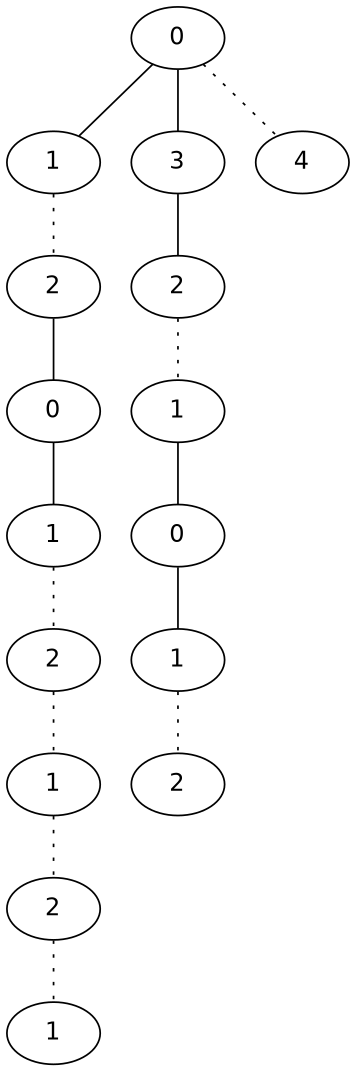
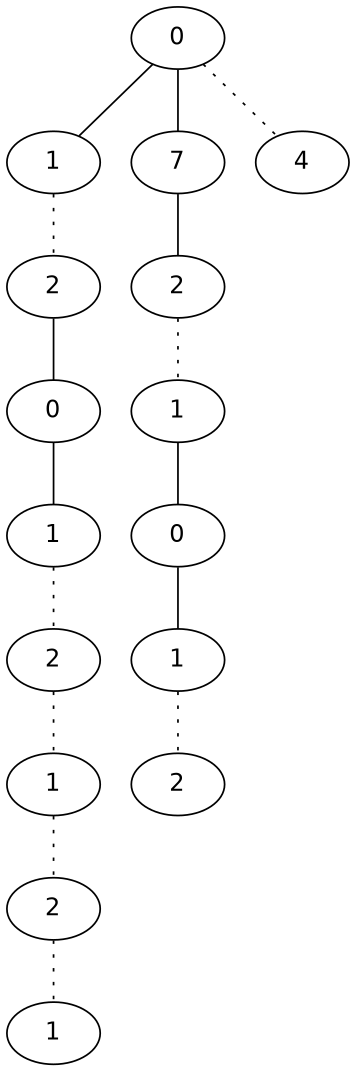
(178, 162) -> (178, 162)
